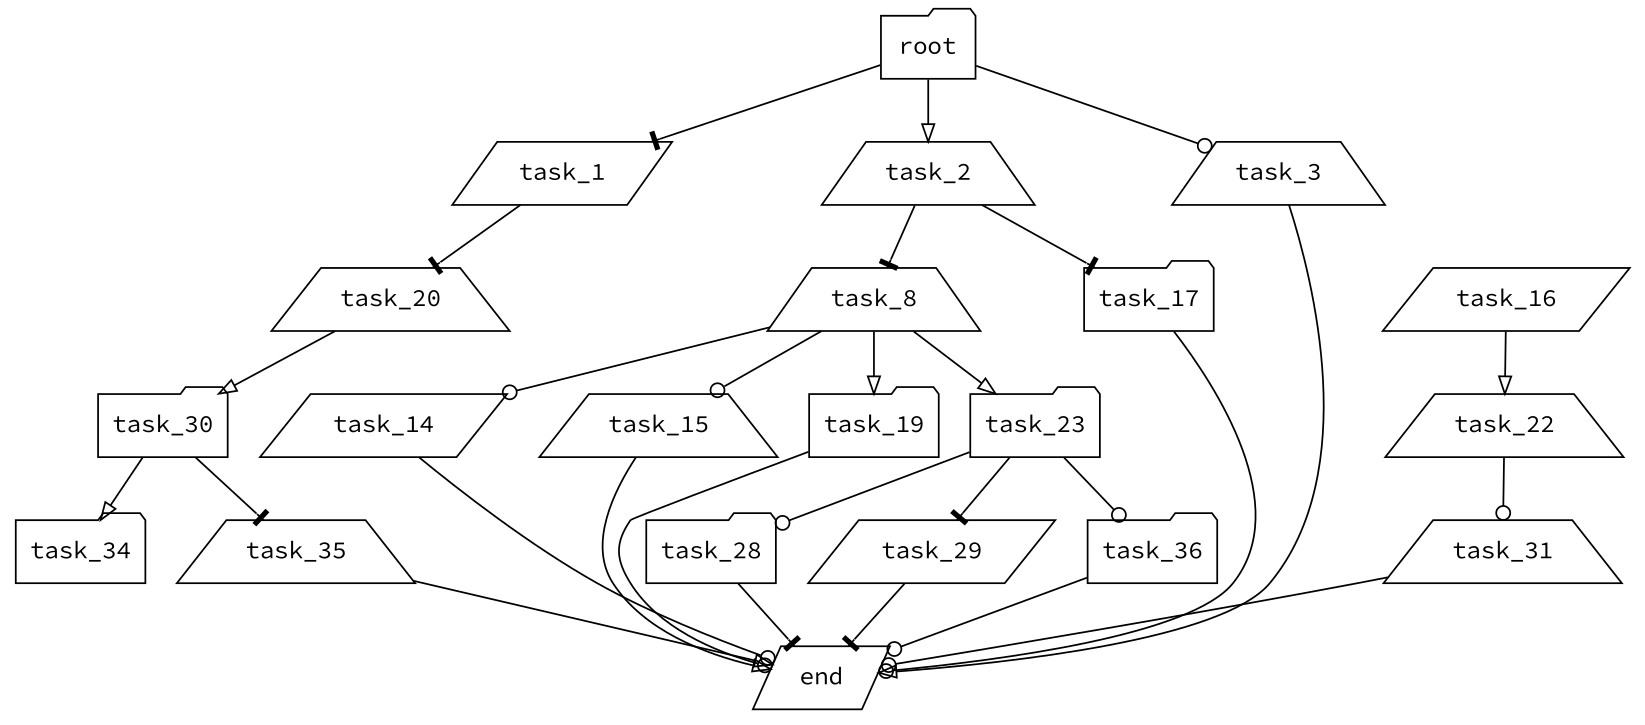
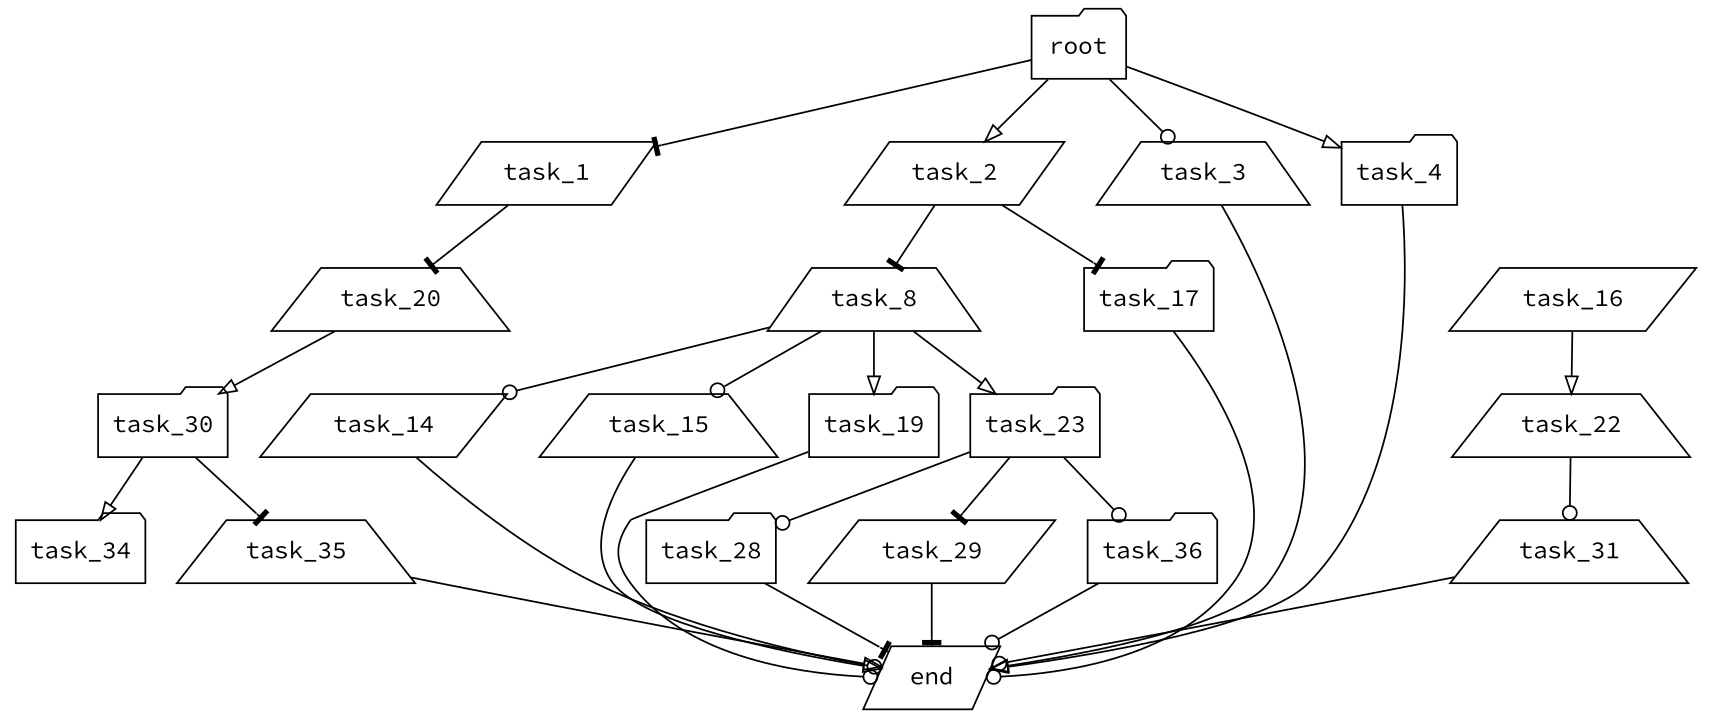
(928, 173) -> (955, 173)
none -> (1399, 173)
